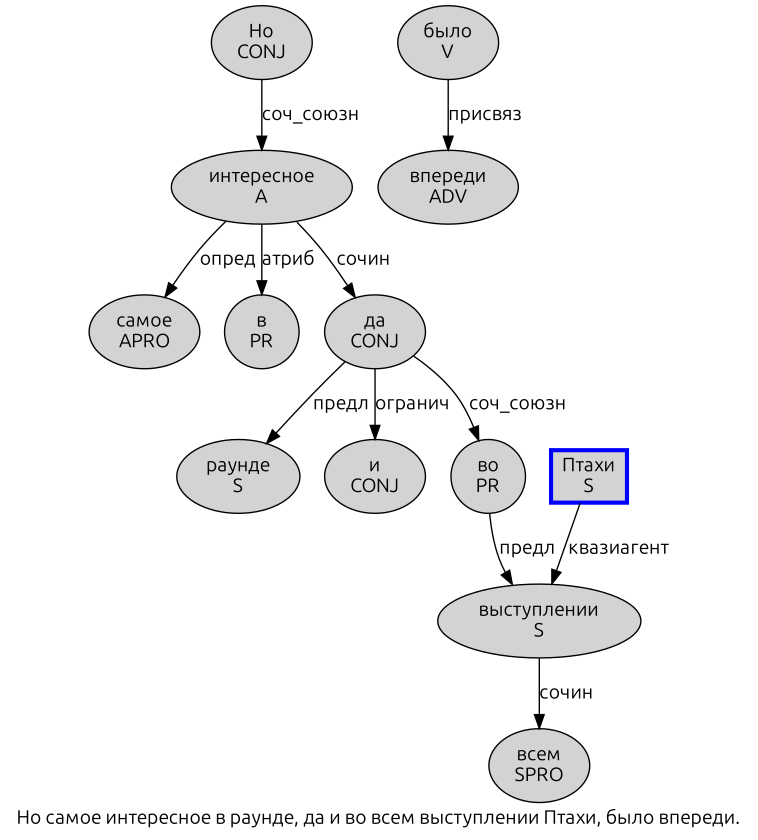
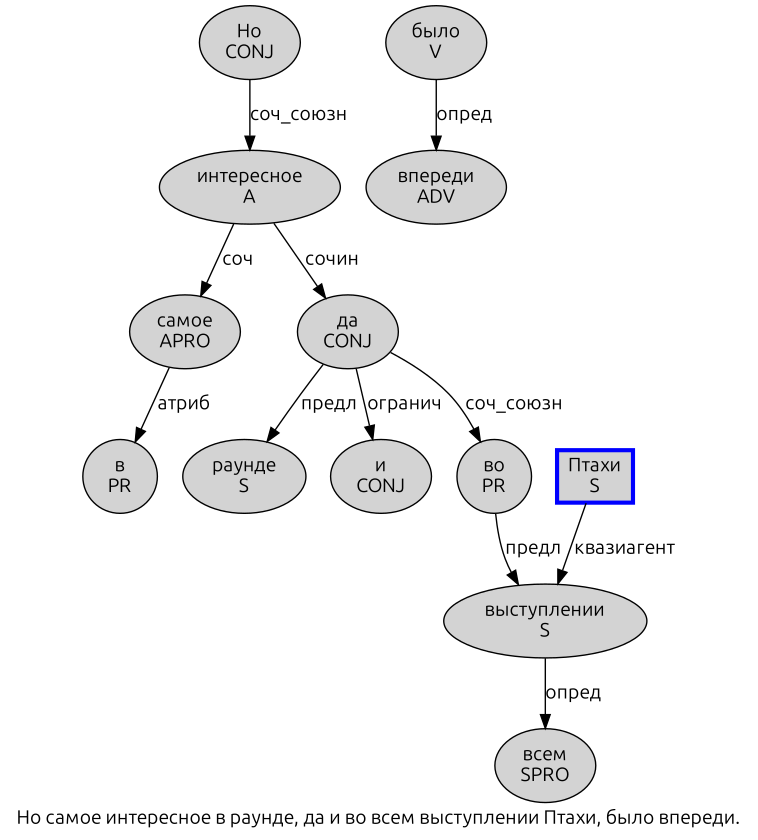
(485, 115) -> (465, 115)
(262, 252) -> (155, 398)
(228, 260) -> (238, 260)
(567, 693) -> (574, 693)
